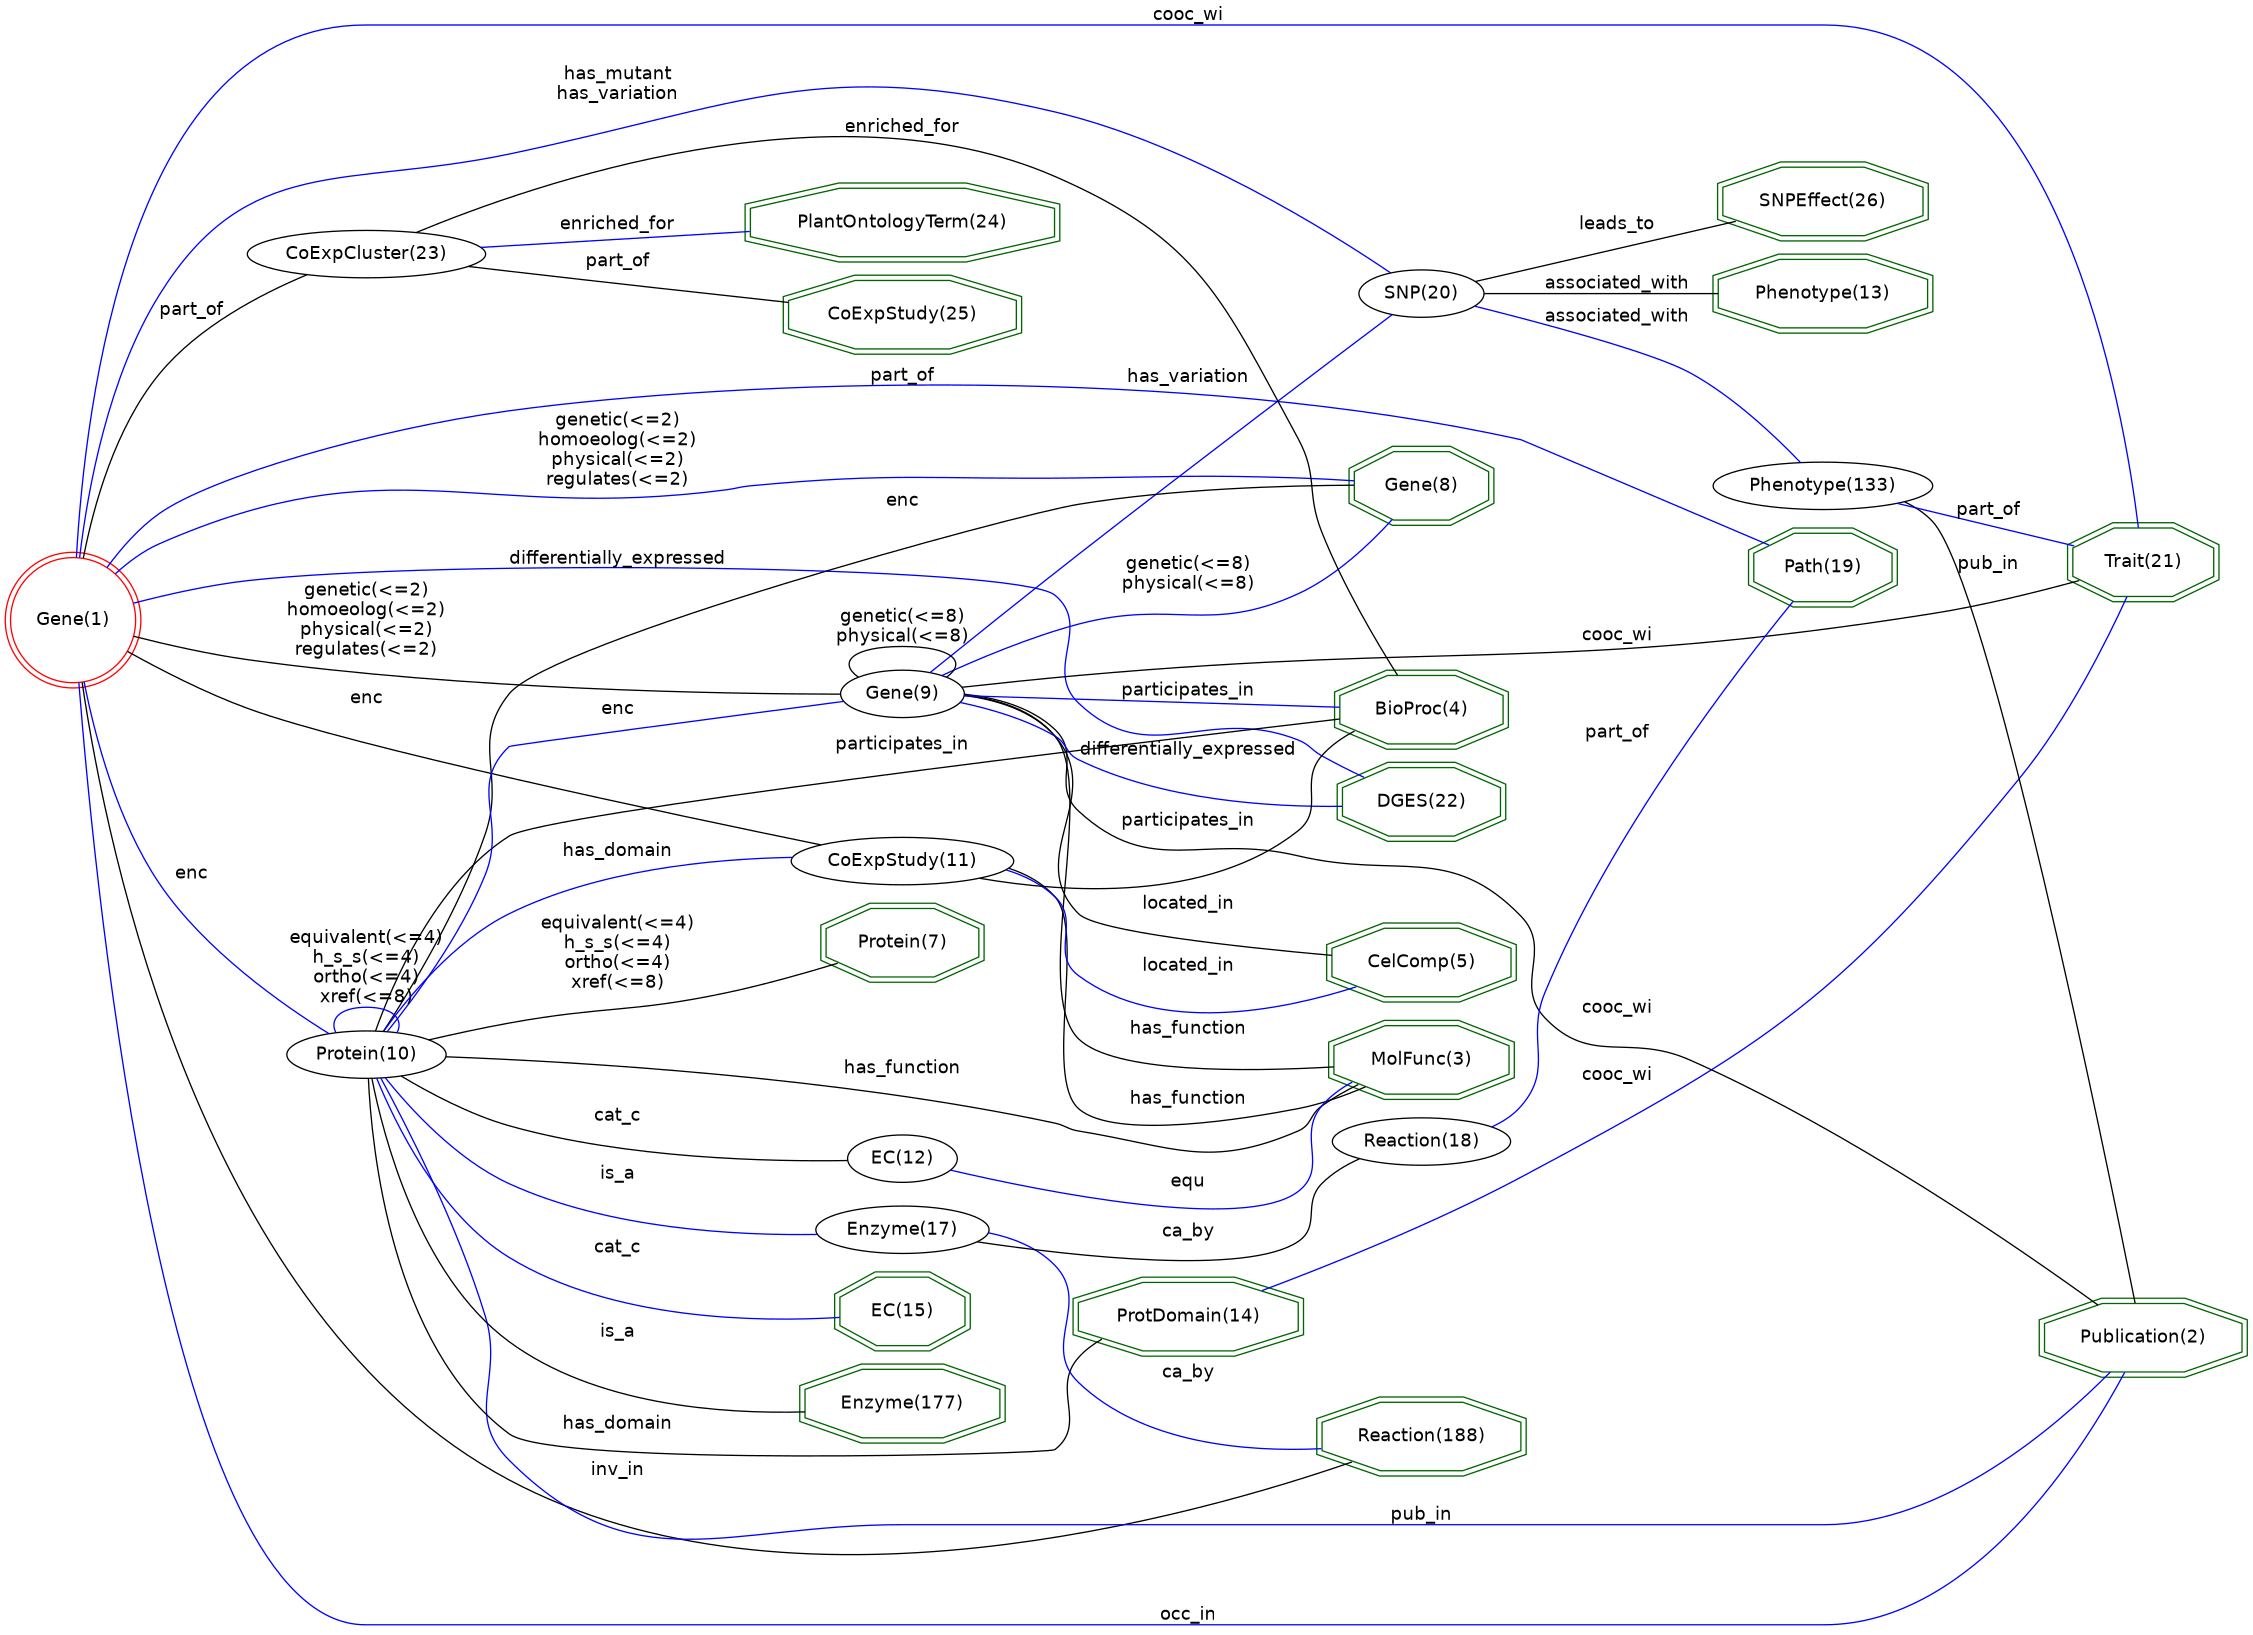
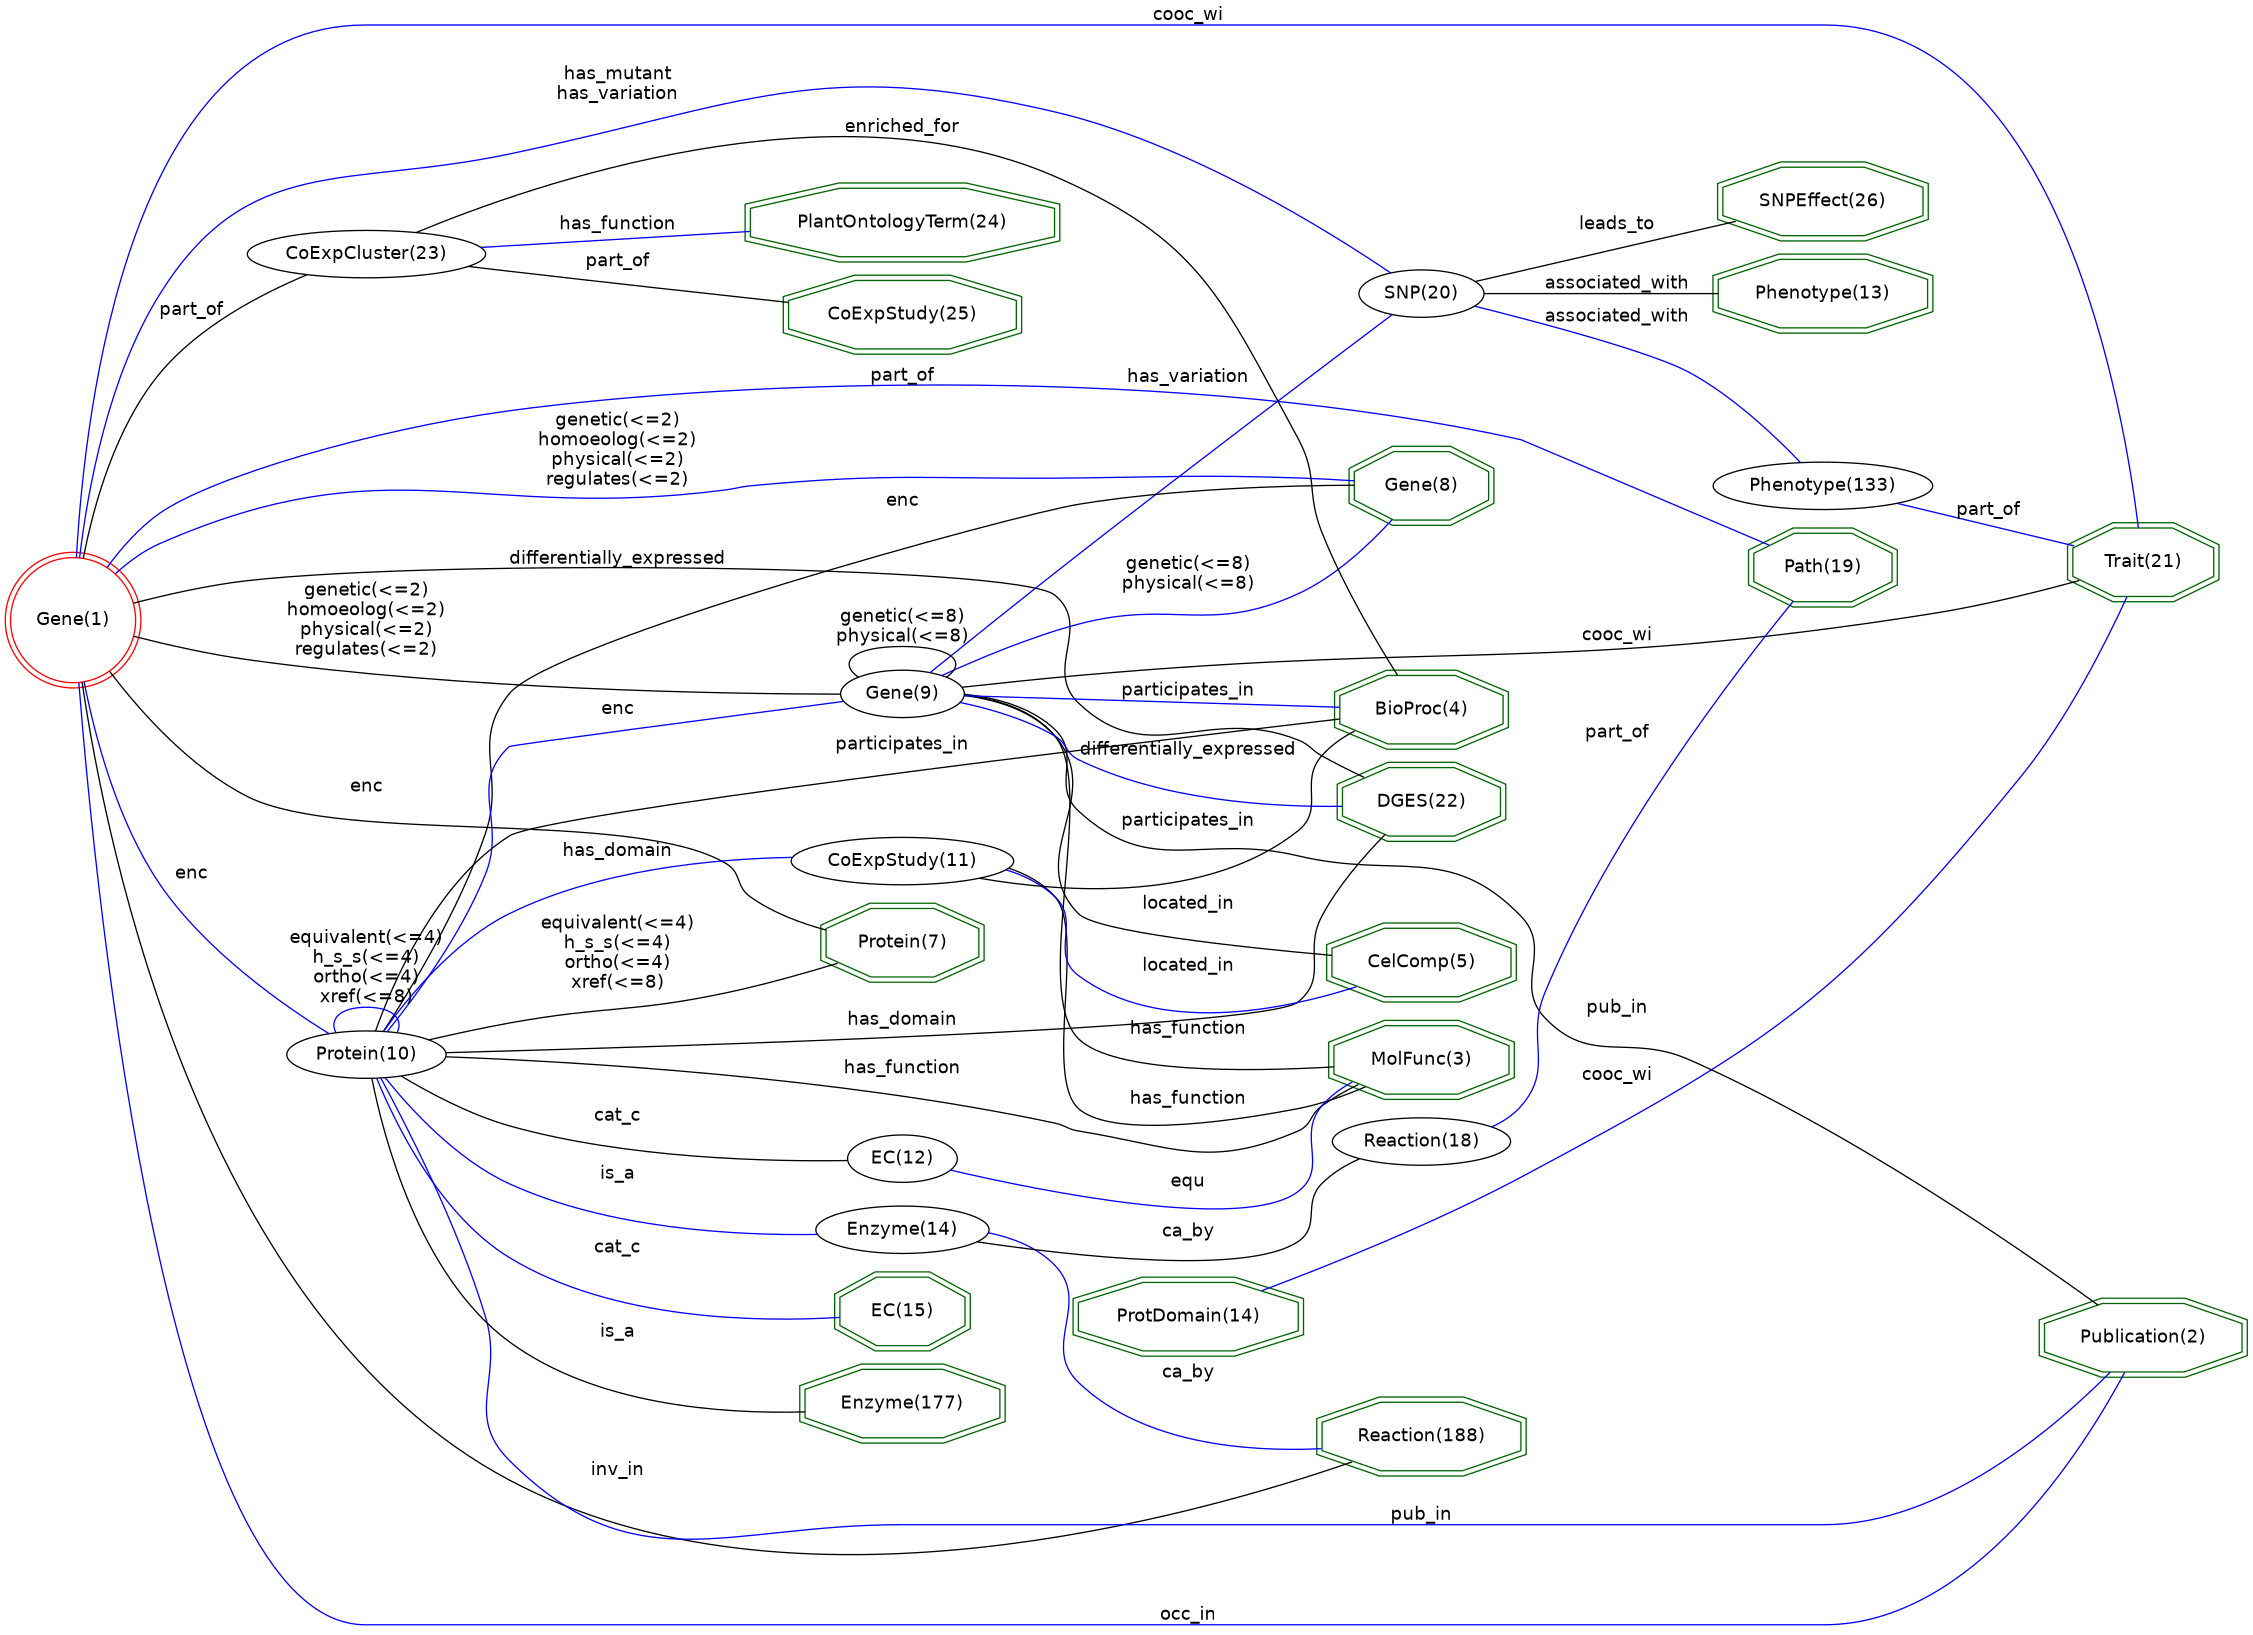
(618, 224) -> (618, 224)
(771, 570) -> (771, 570)
(468, 768) -> (456, 826)
(2046, 891) -> none
(1617, 1008) -> (1617, 1008)
(902, 1230) -> (902, 1230)
(649, 1453) -> (971, 1034)
